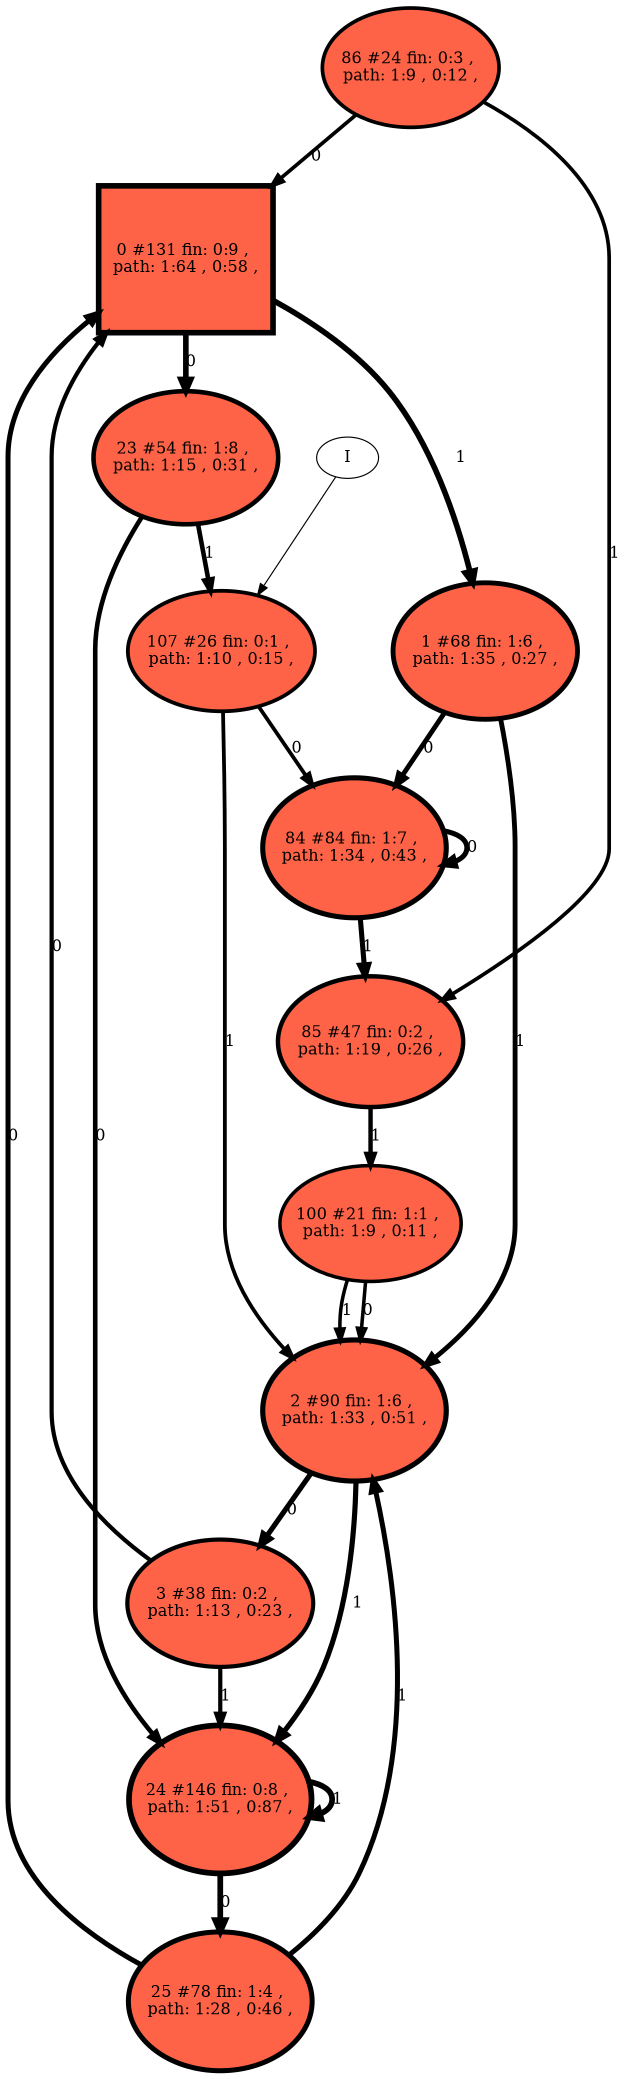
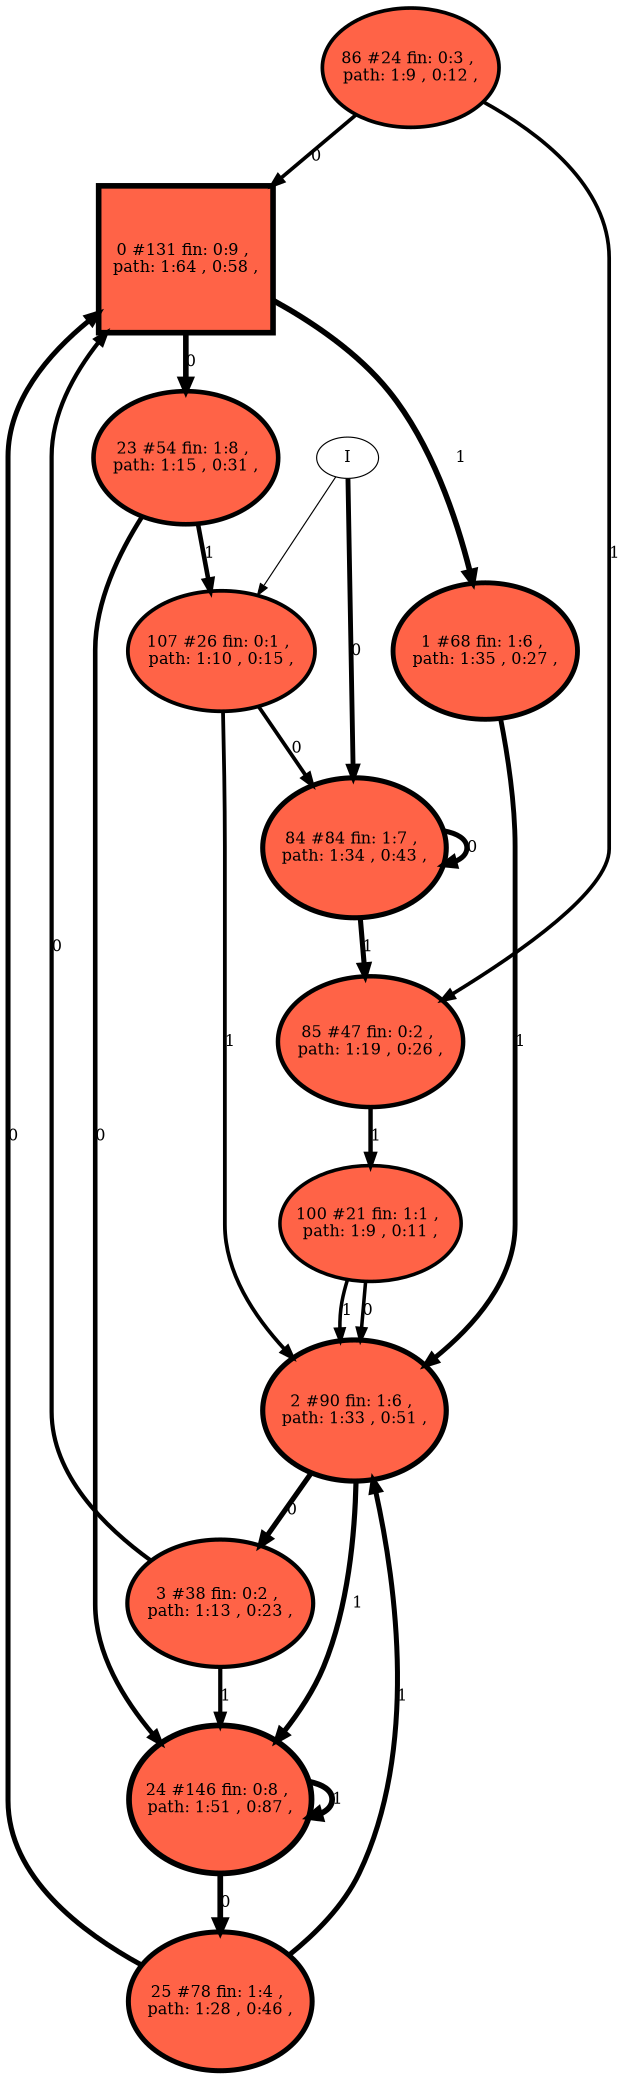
(424, 744) -> (351, 622)
